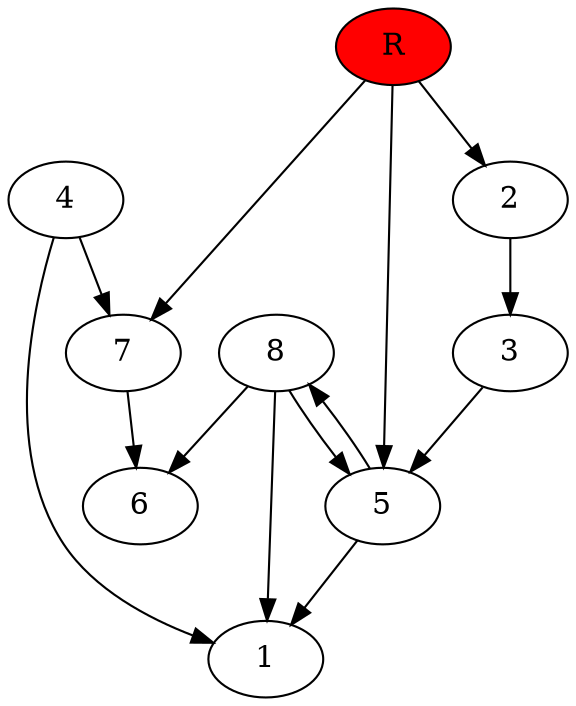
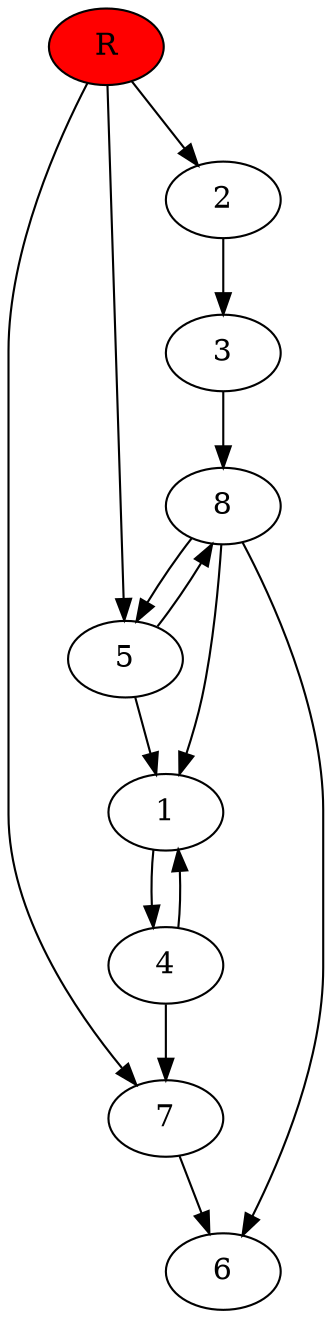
(453, 421) -> (223, 419)
none -> (152, 878)
